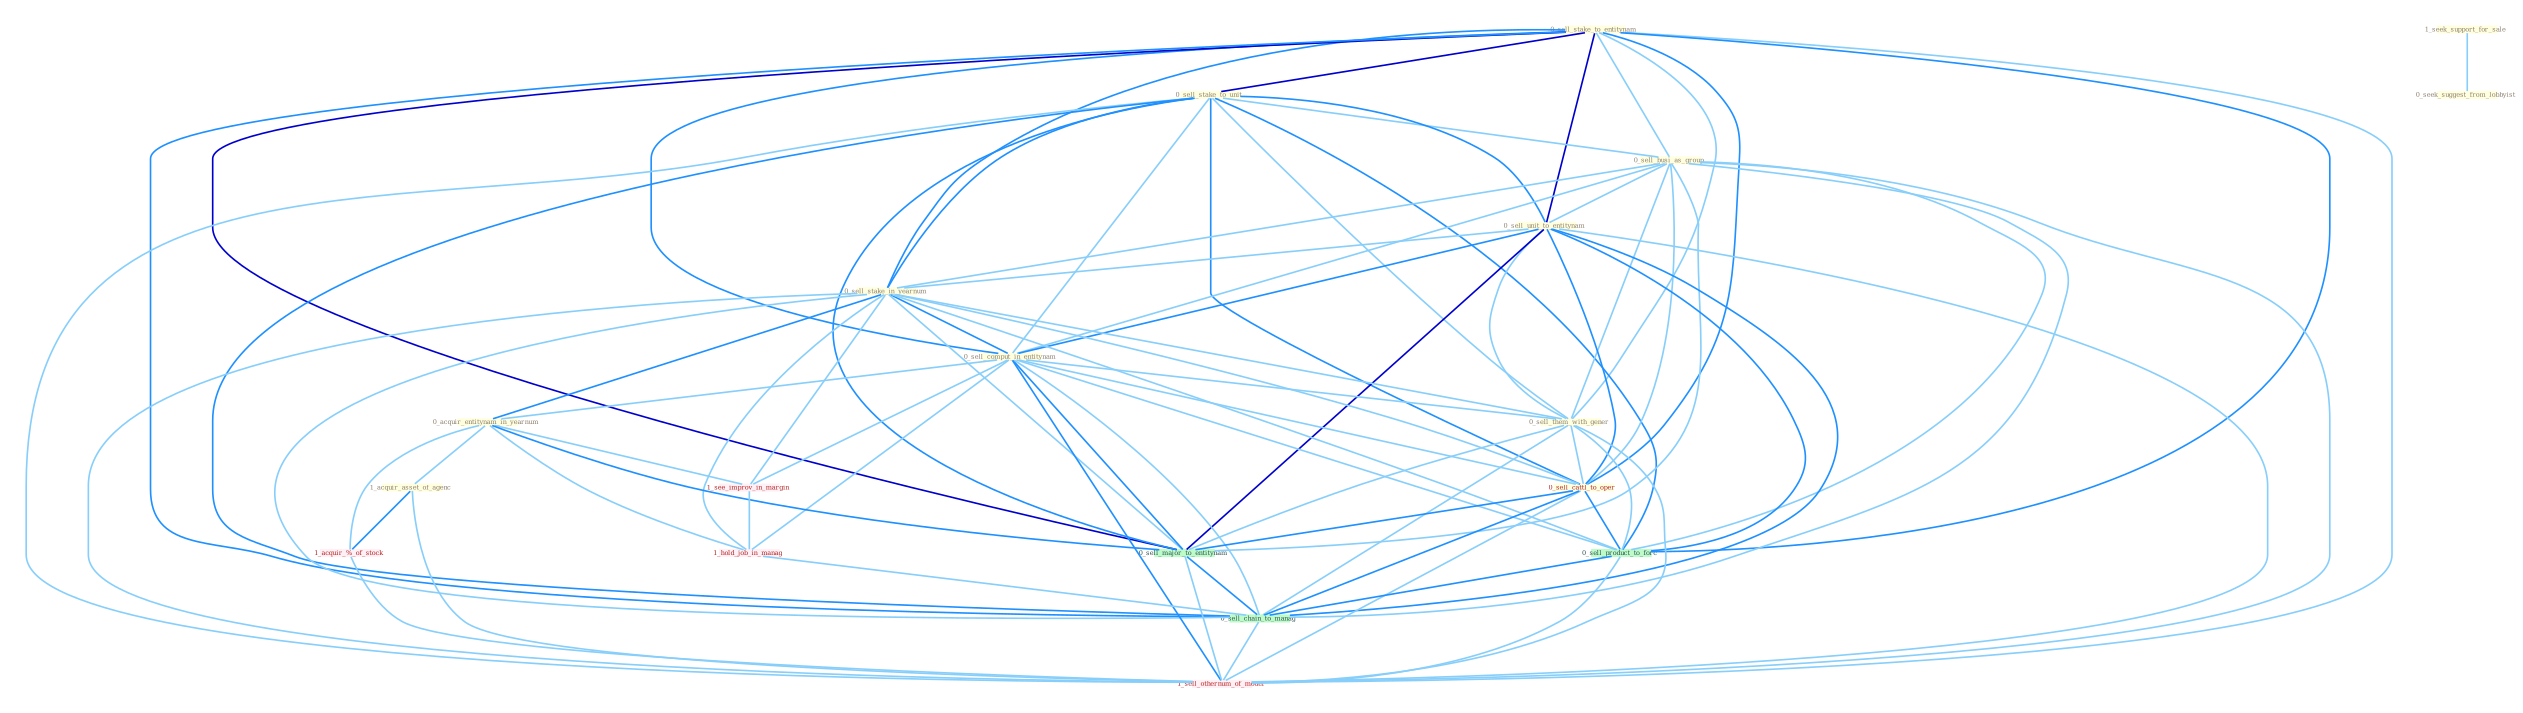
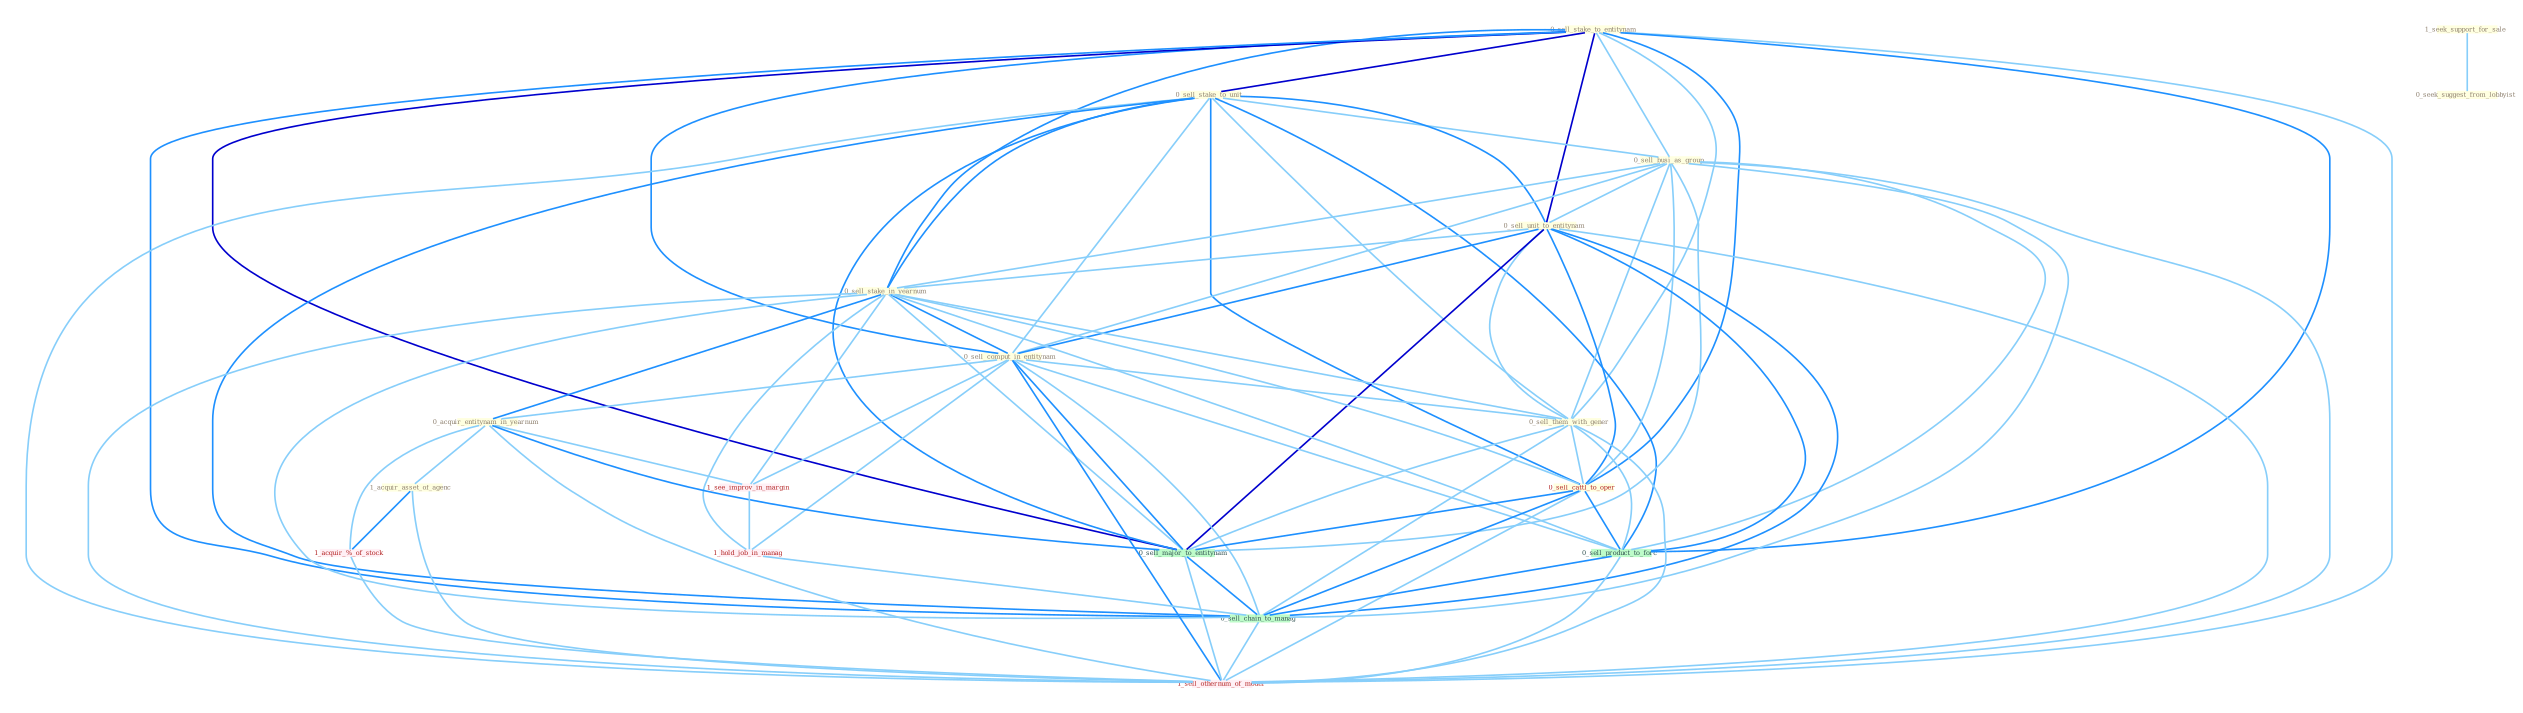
(1297, 422) -> none
(610, 501) -> (795, 587)
